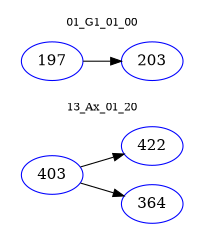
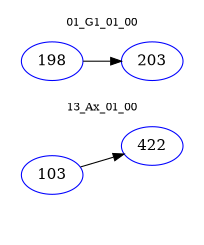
(52, 61) -> (52, 61)
(102, 108) -> (102, 108)
(52, 175) -> (52, 175)
(152, 204) -> none
